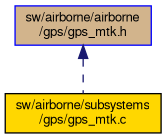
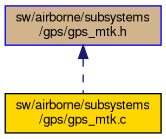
(83, 26) -> (83, 26)
